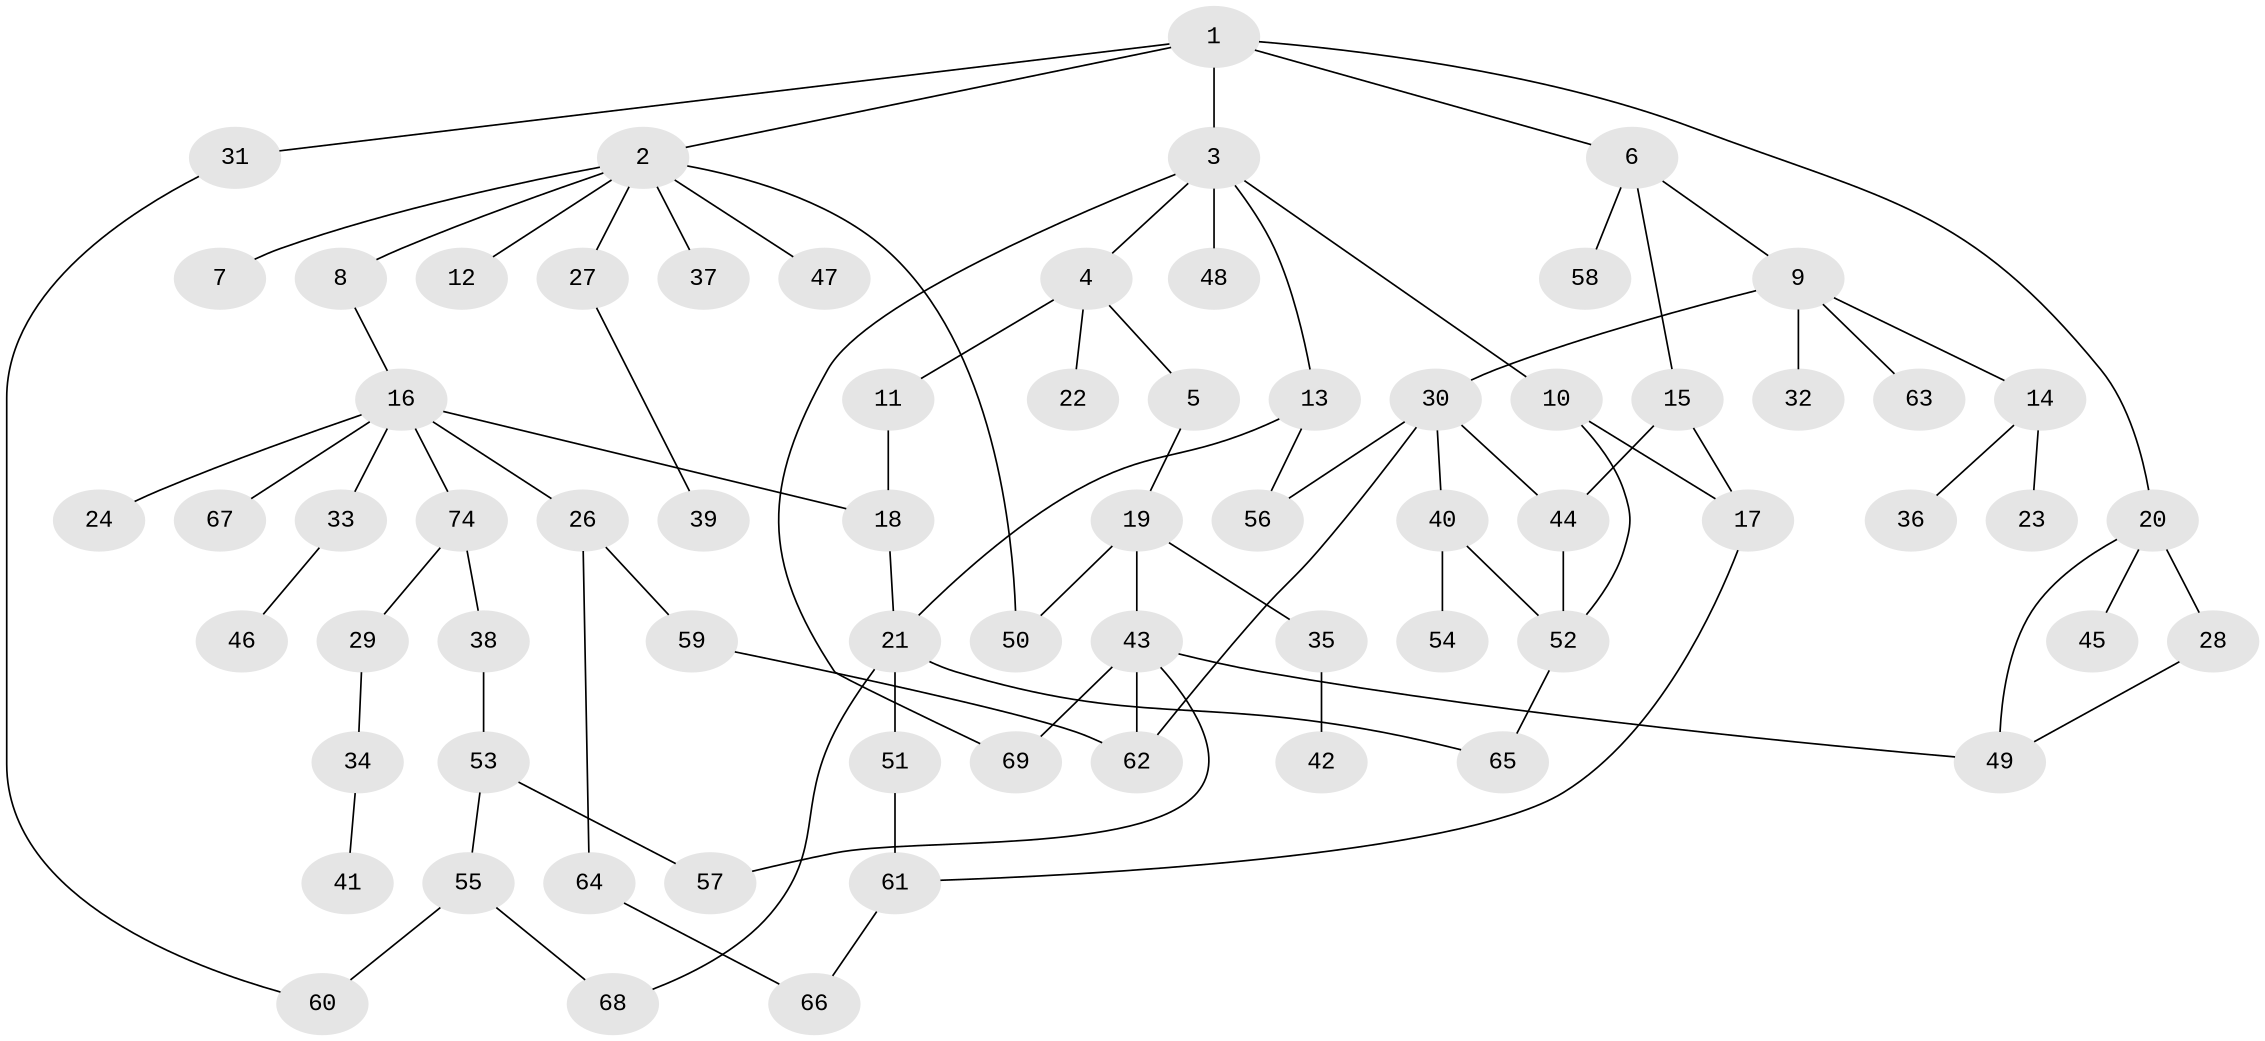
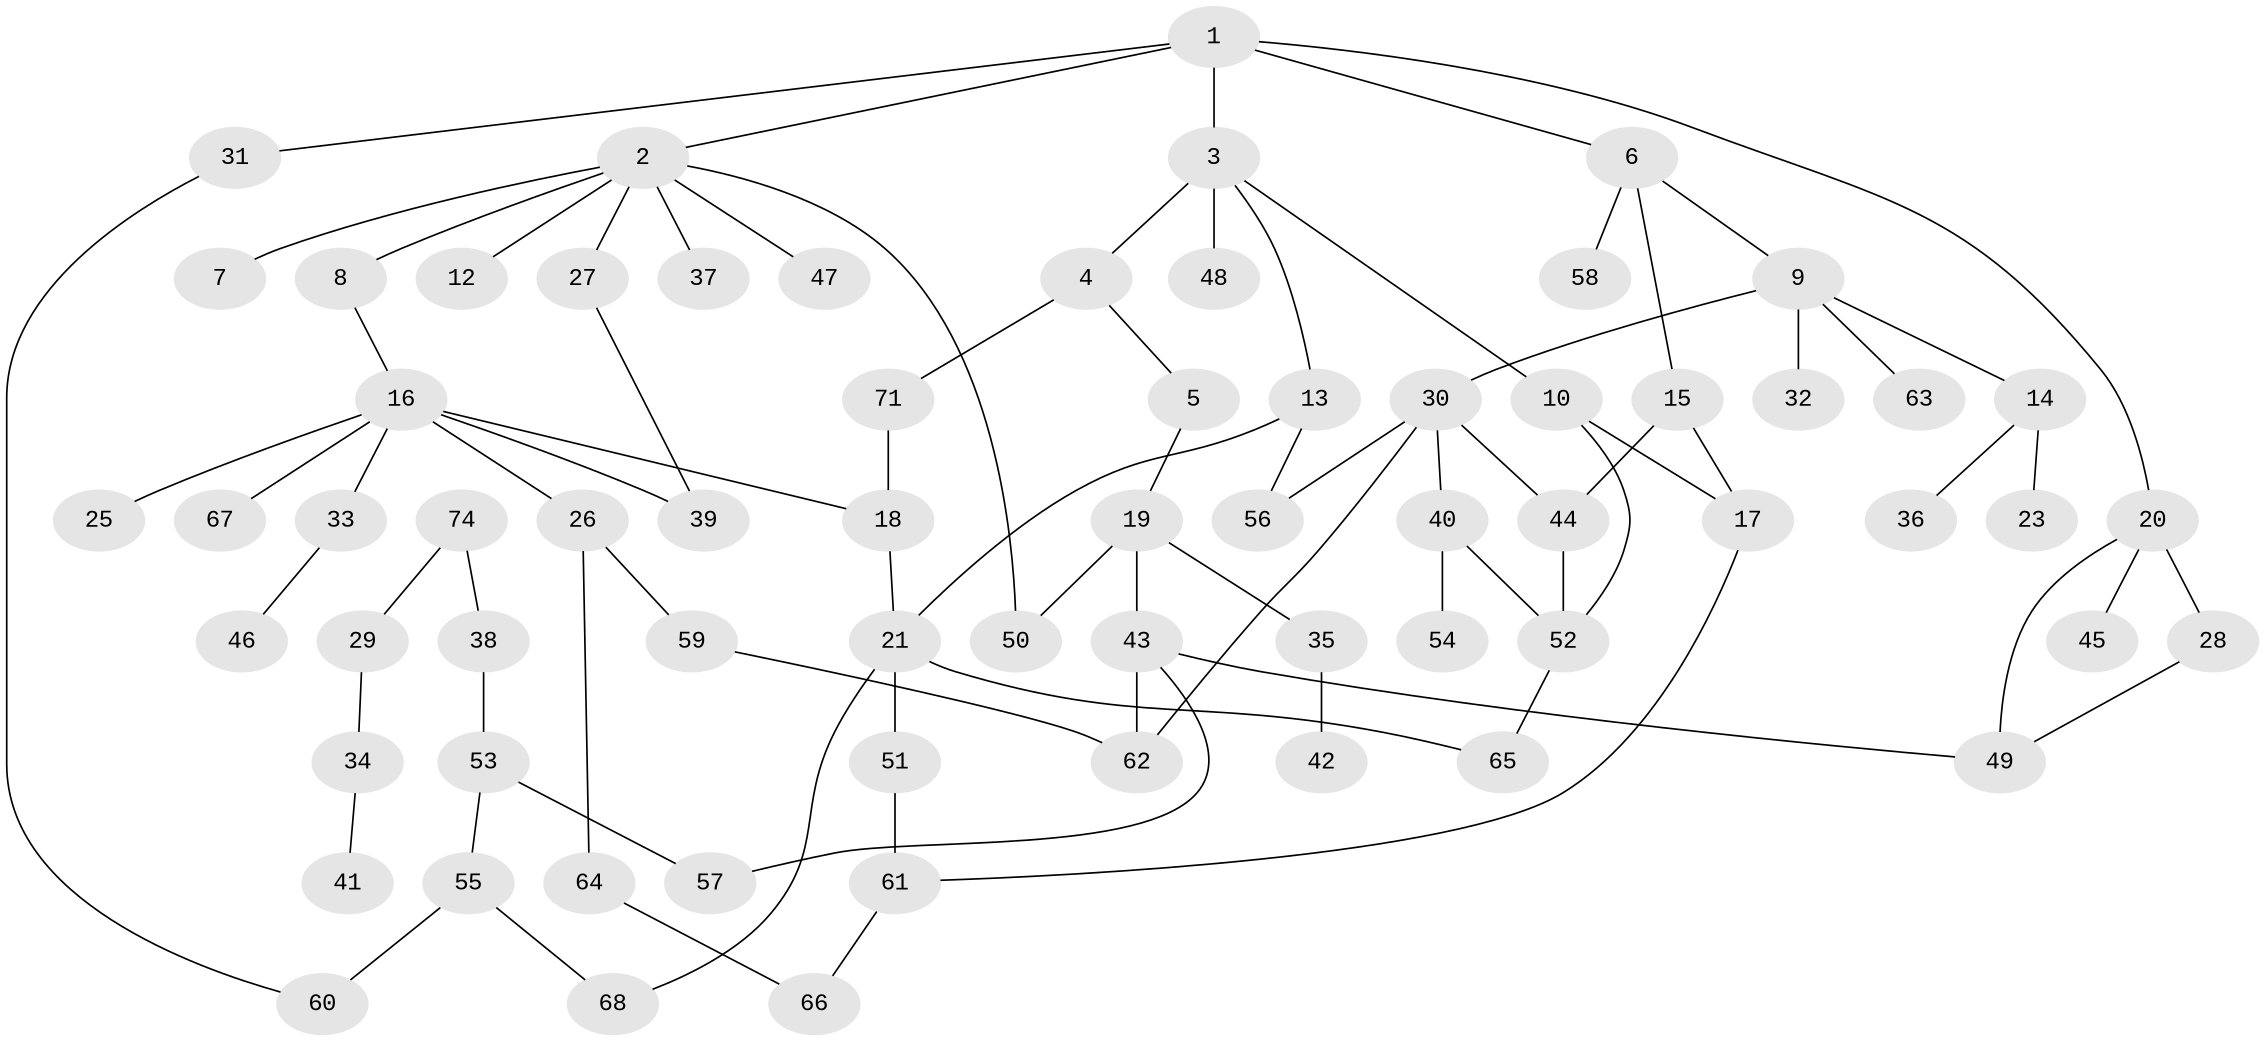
(888, 400) -> (888, 400)
(1073, 400) -> none
(432, 460) -> (555, 456)
(99, 521) -> (99, 521)
(1016, 762) -> none
